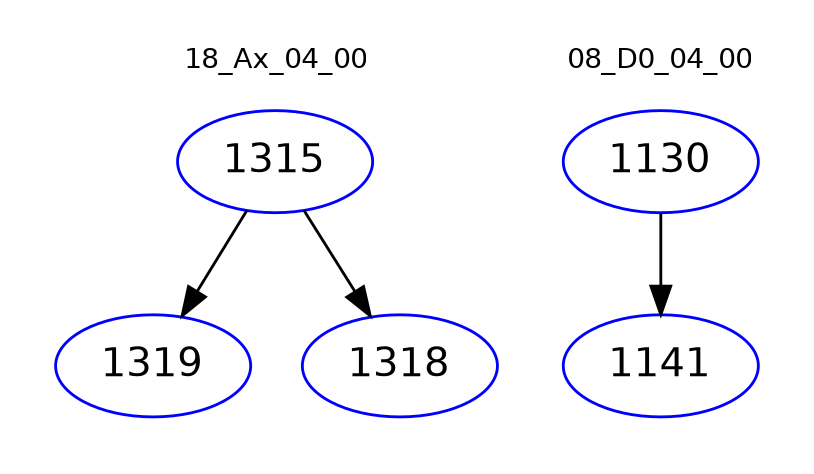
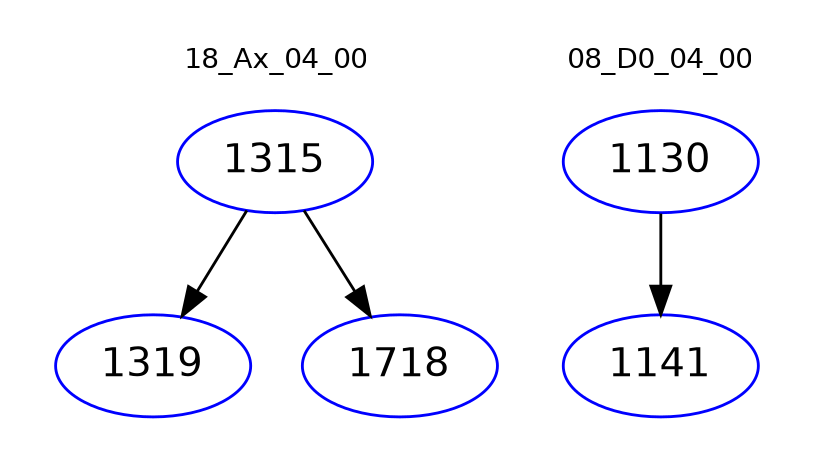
(400, 366) -> (400, 366)
